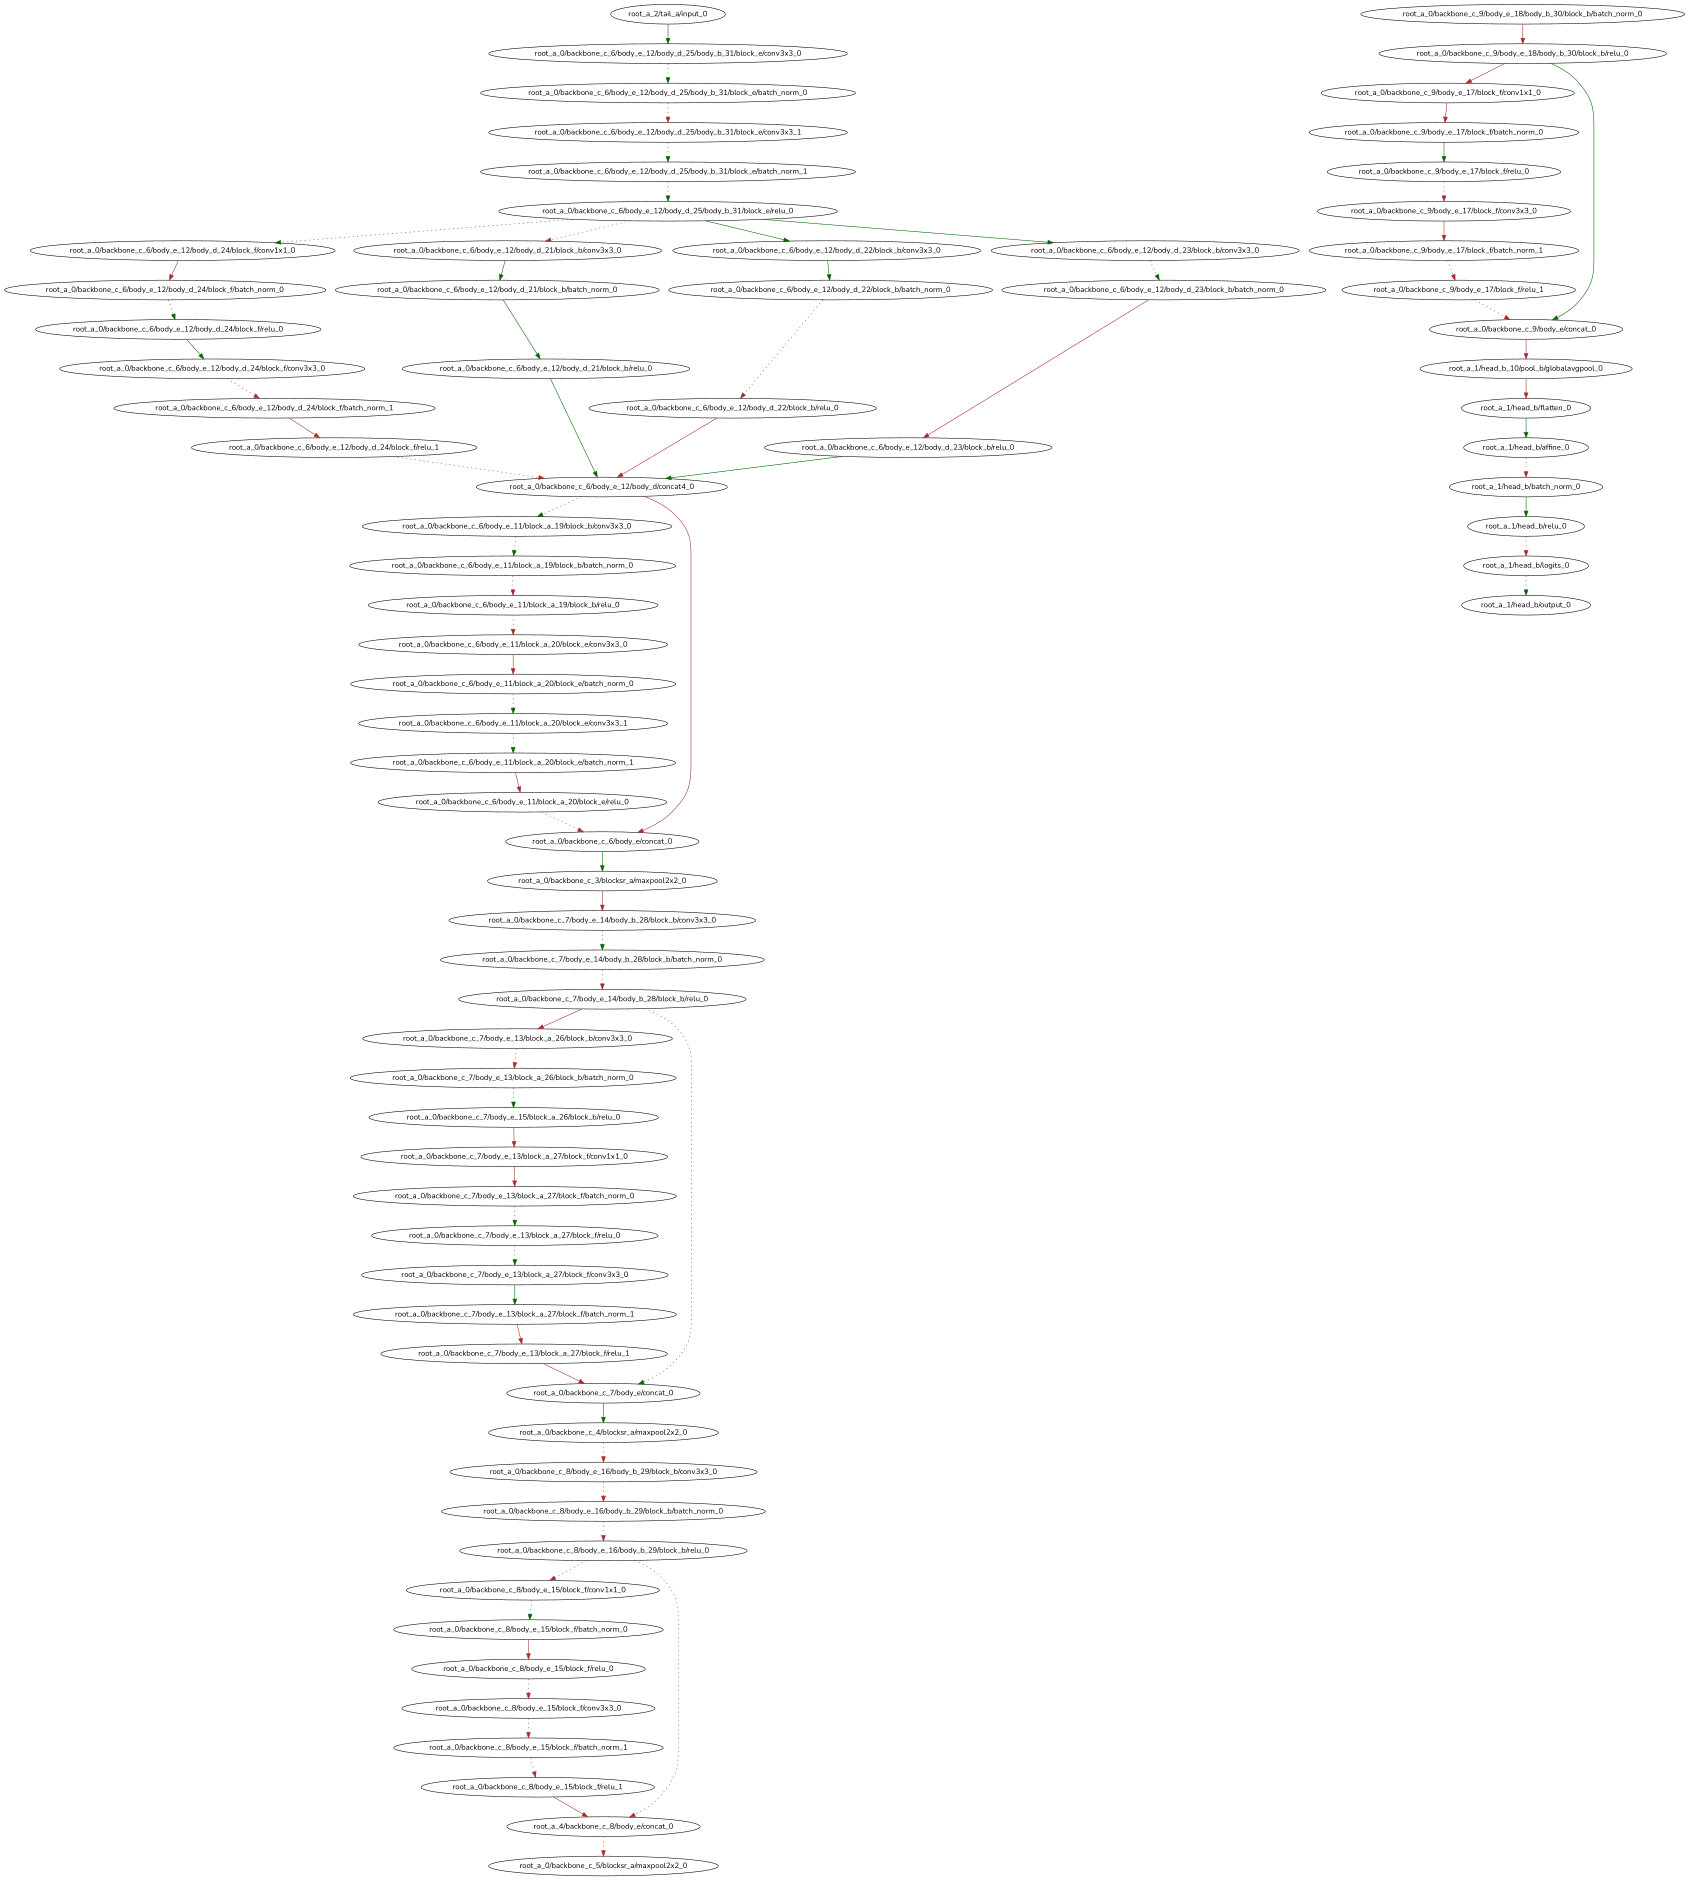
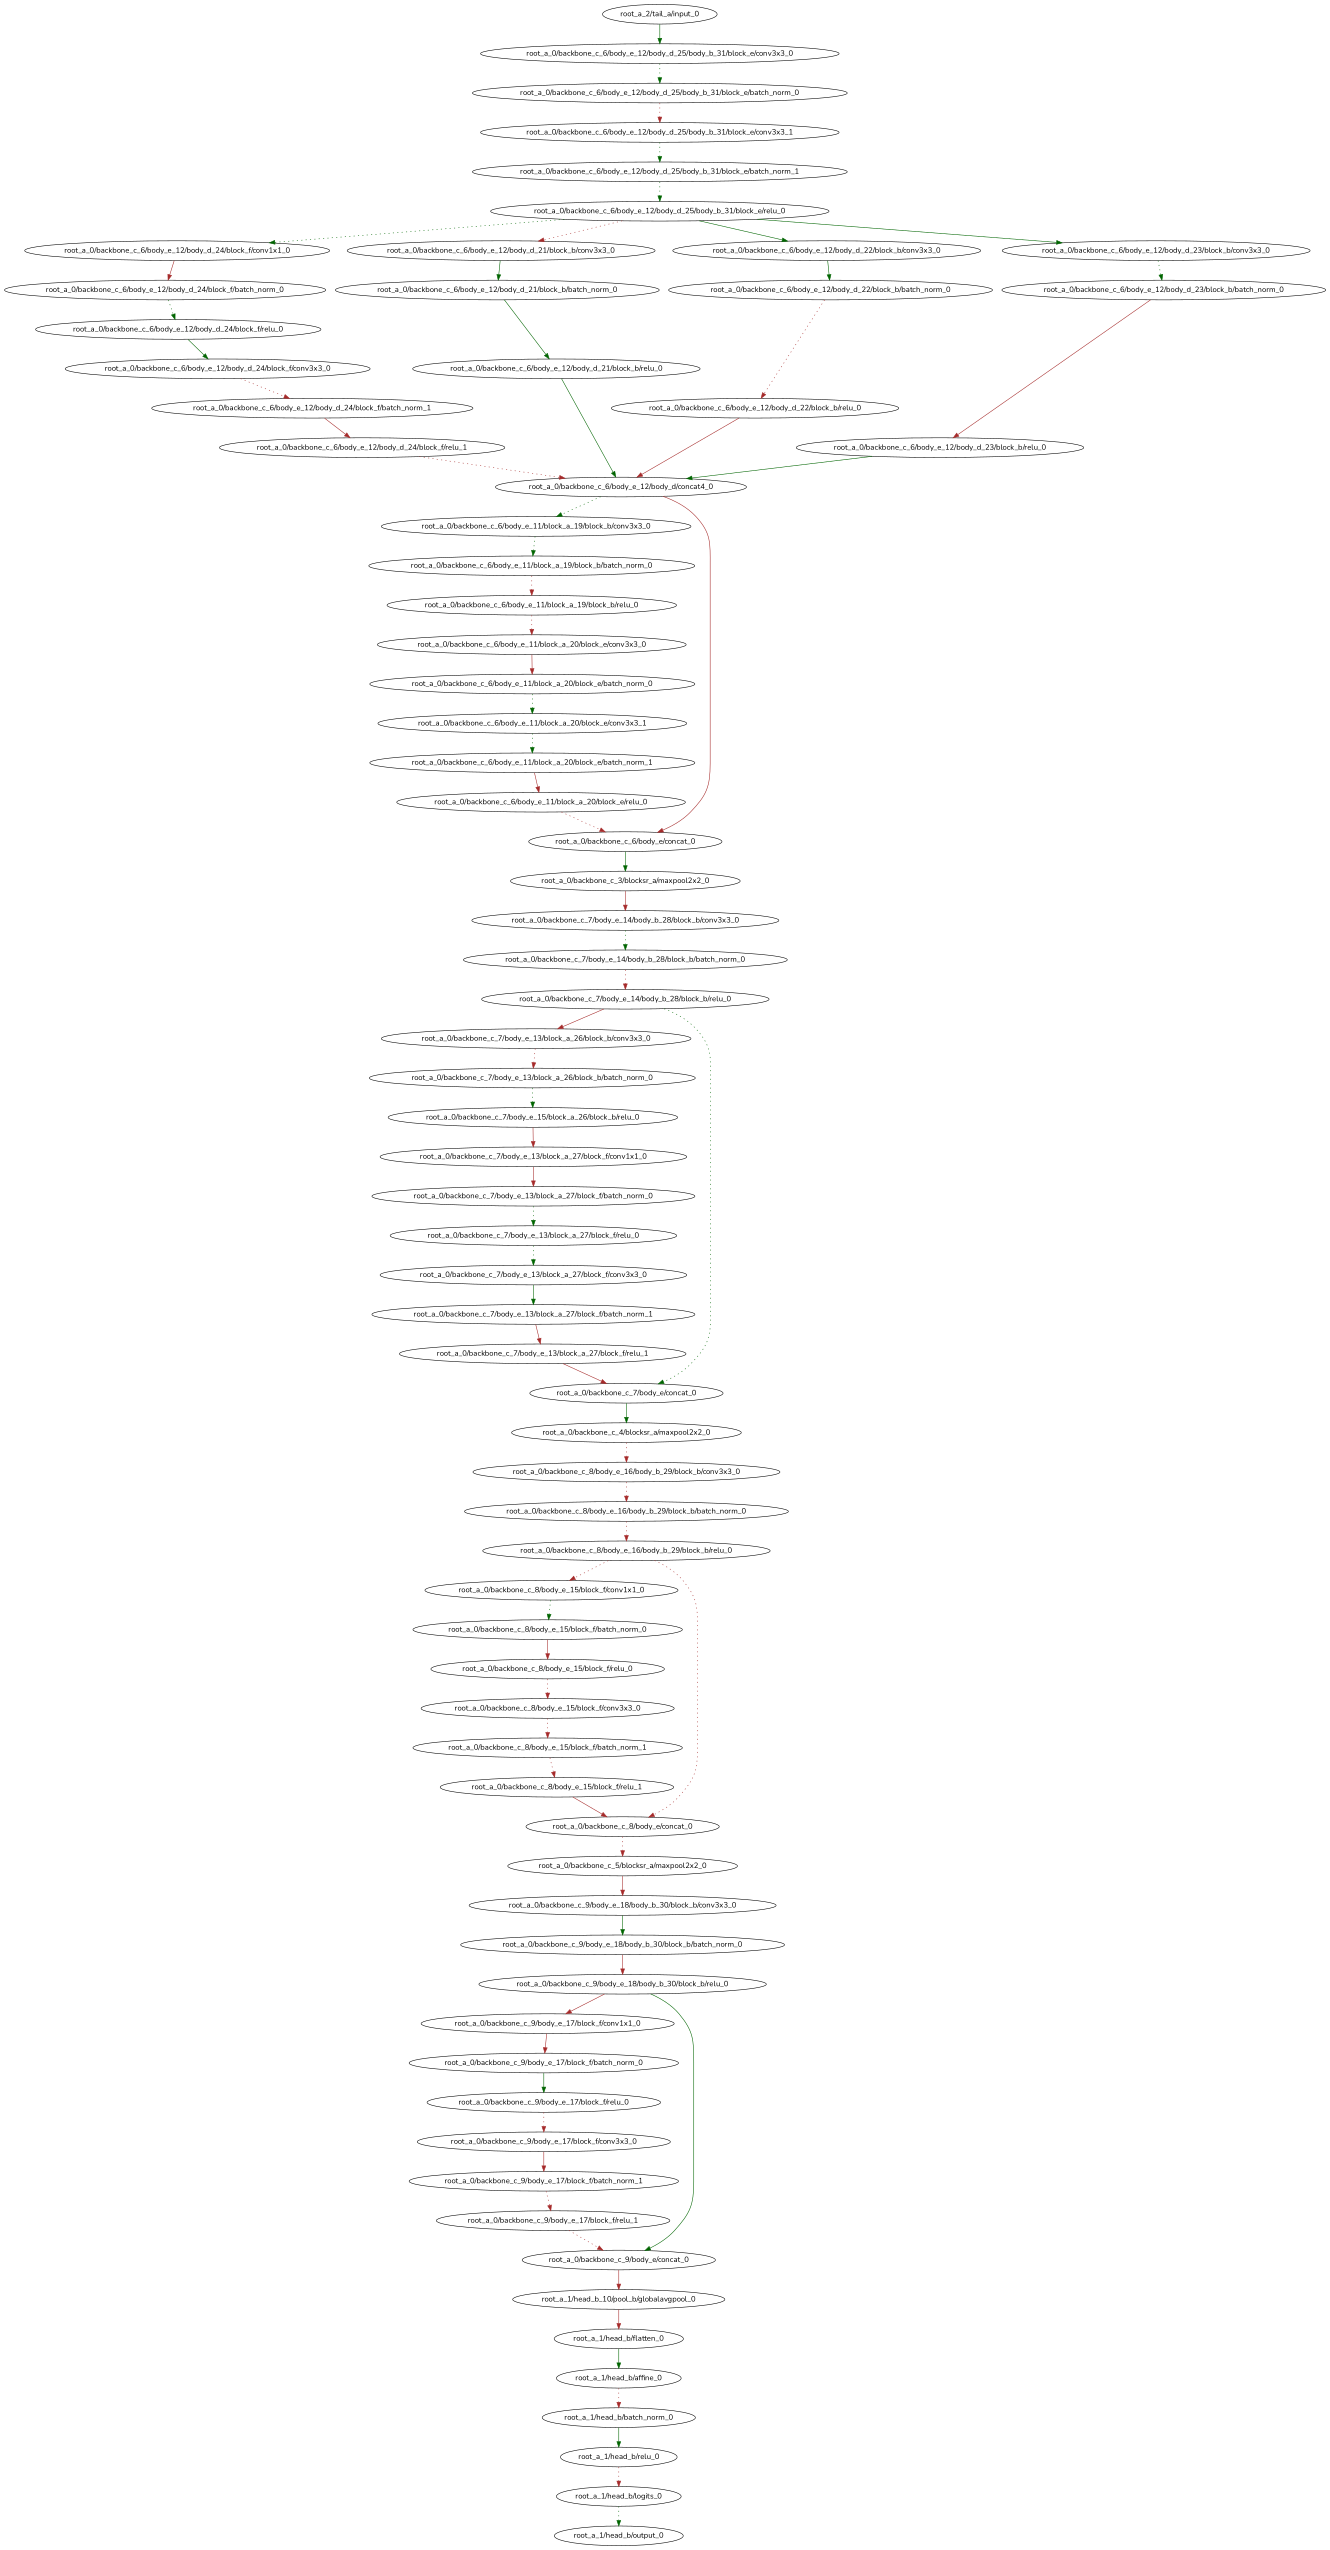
(603, 1827) -> (623, 1827)
none -> (623, 1905)
